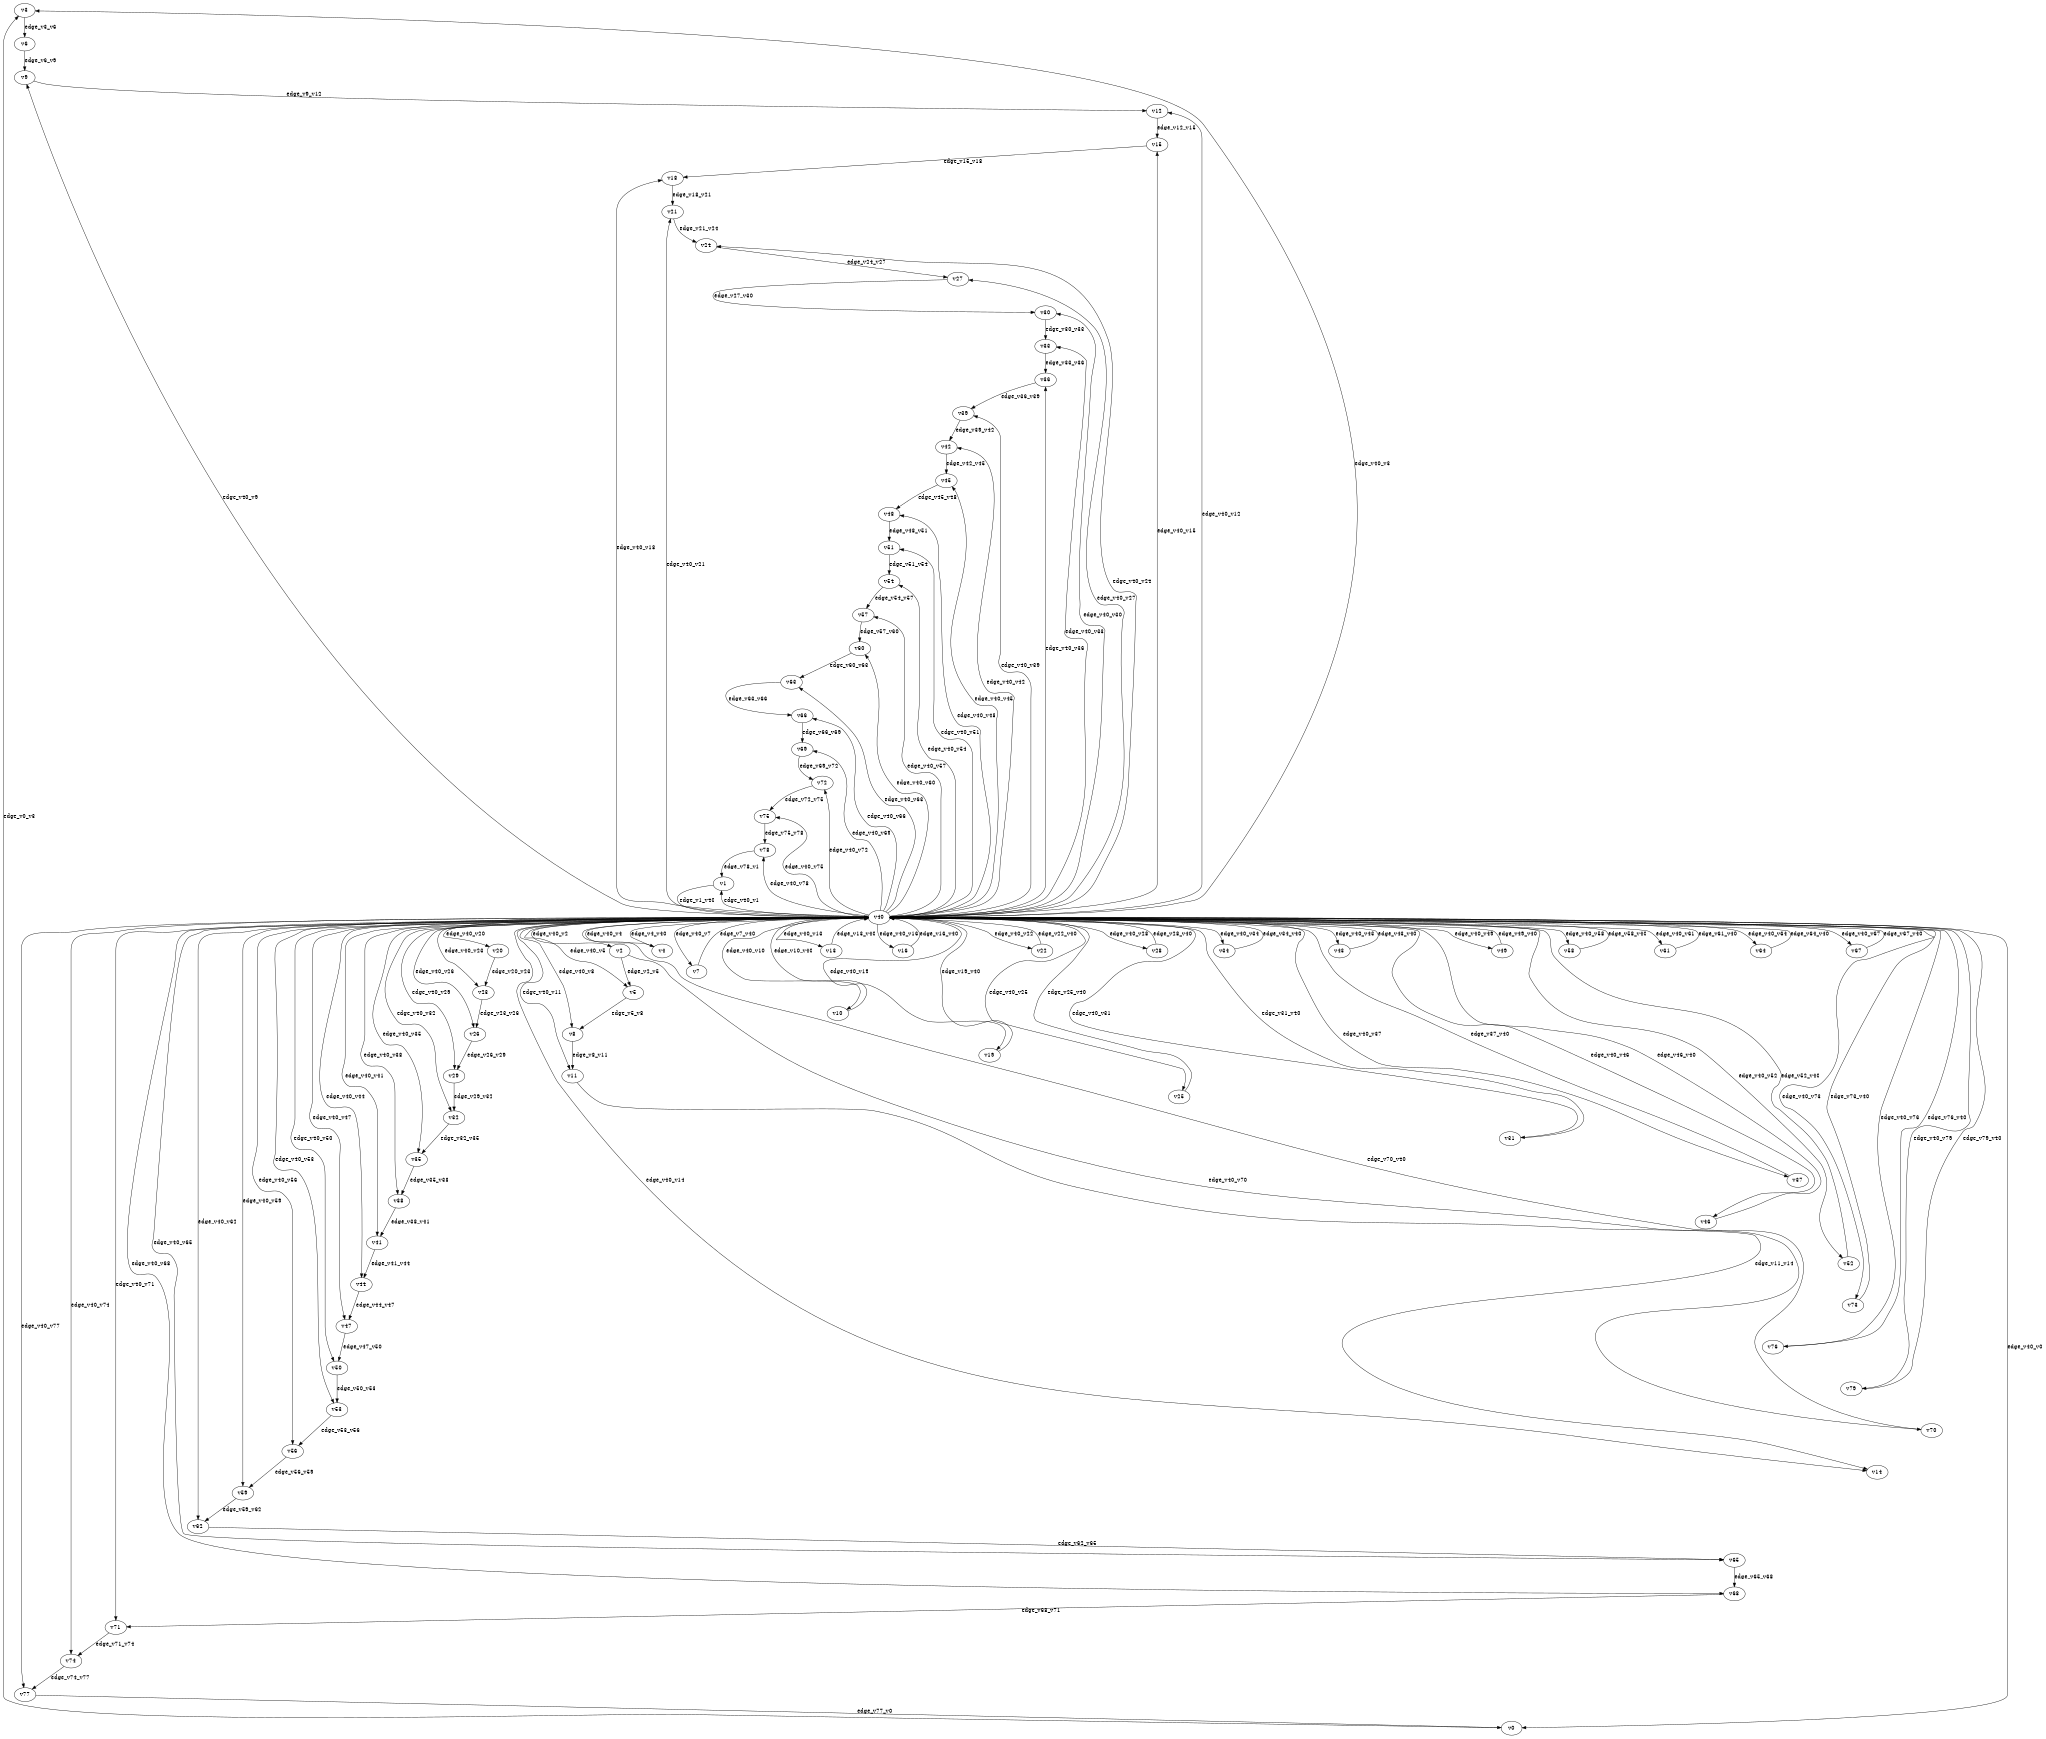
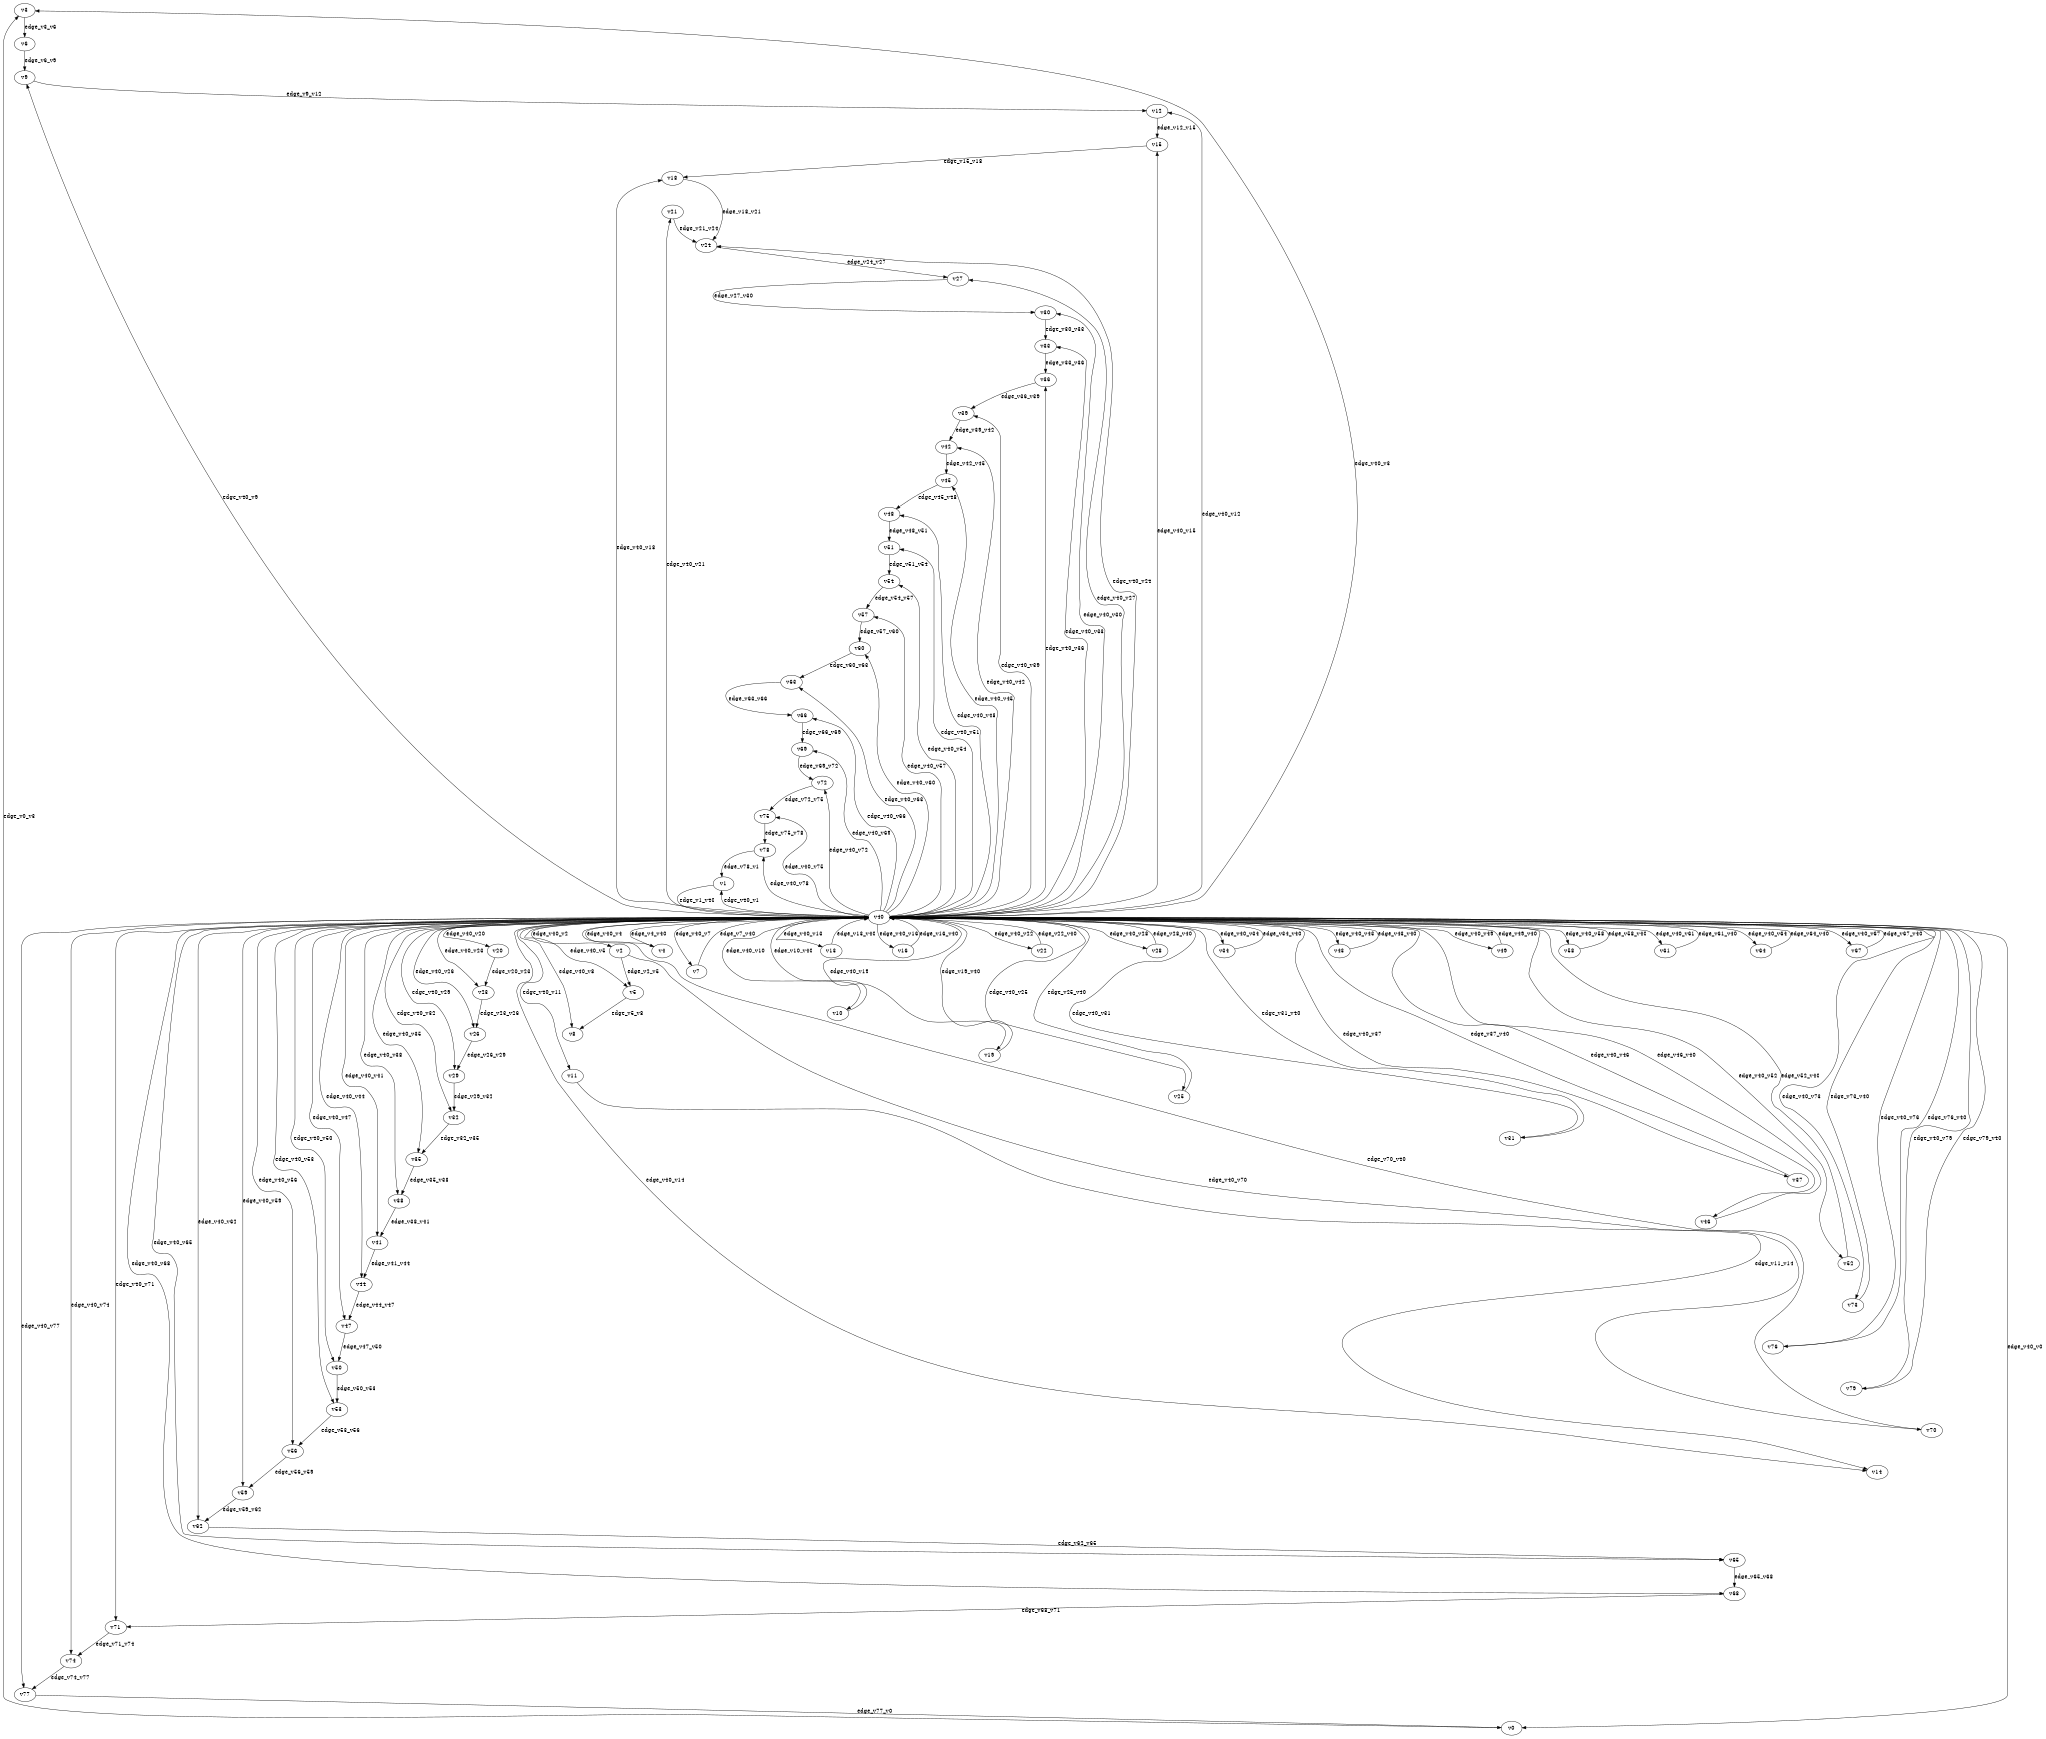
(673, 193) -> (718, 199)
(573, 1053) -> none
